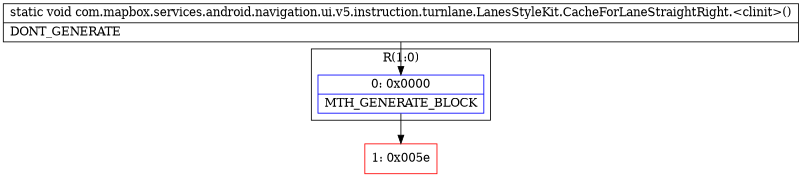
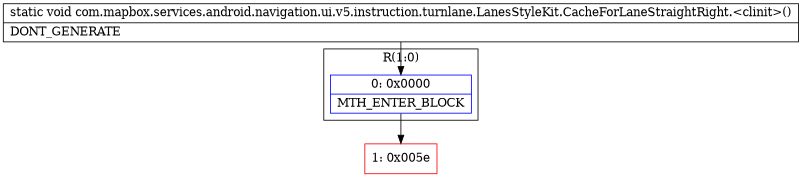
(401, 103) -> (401, 103)
